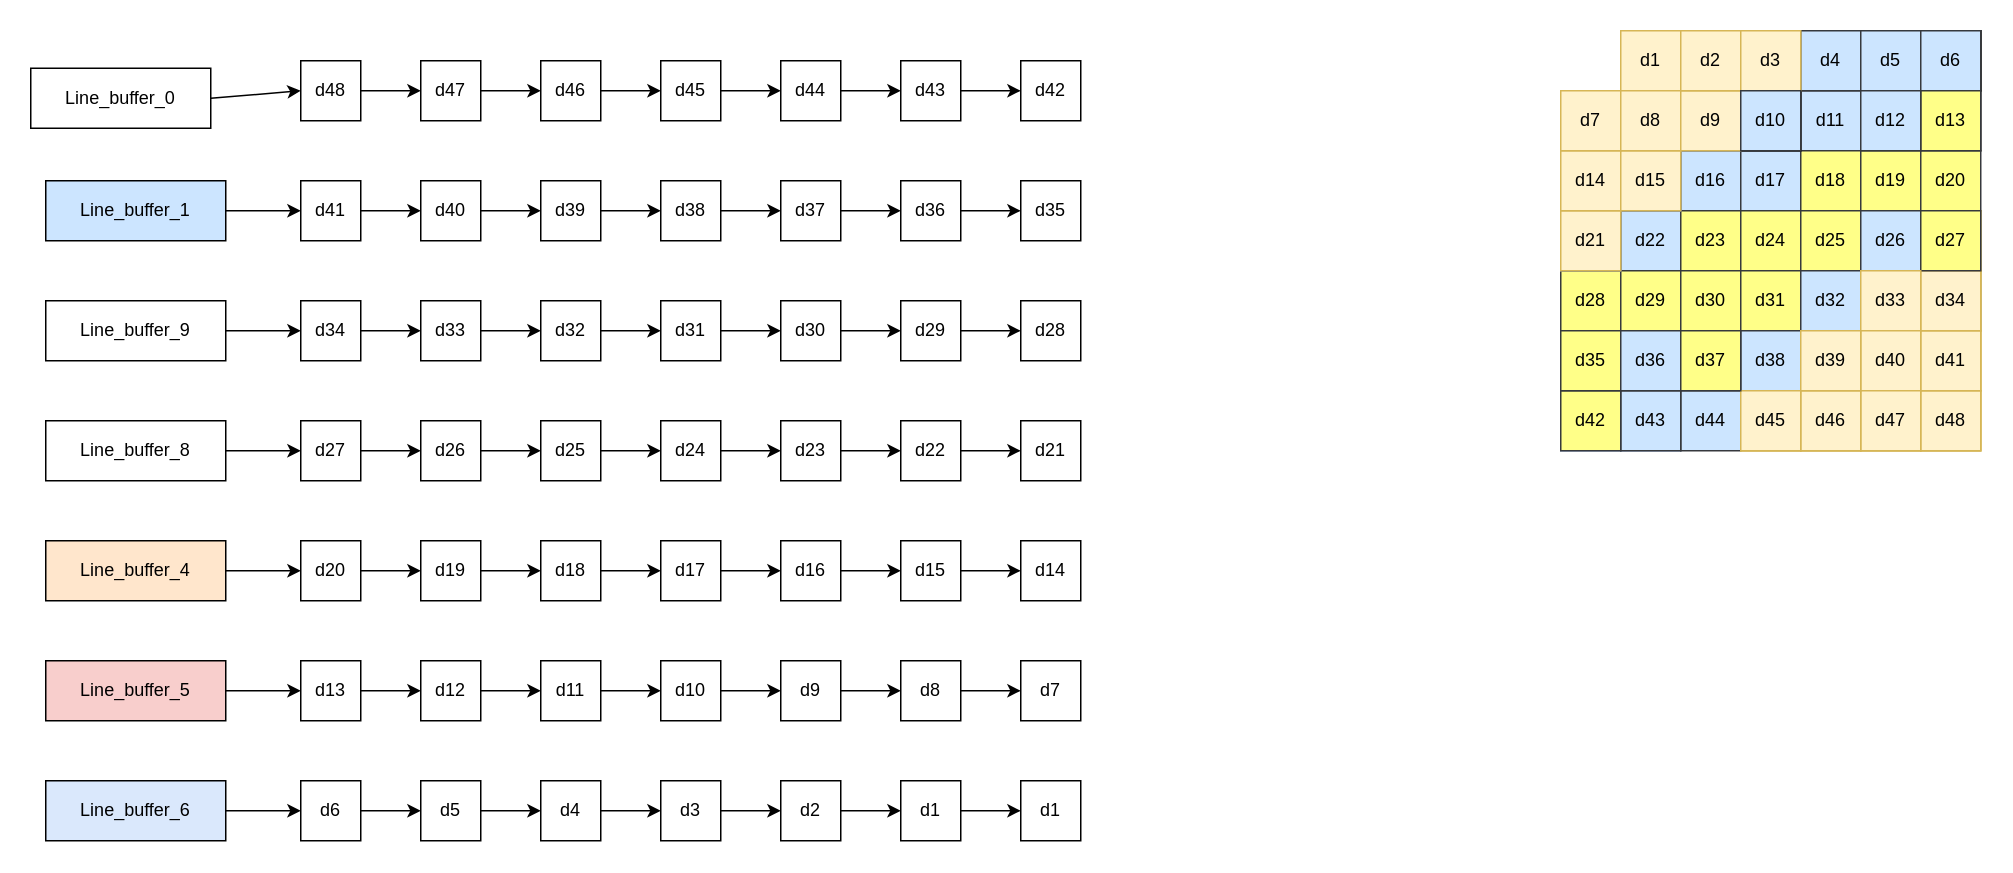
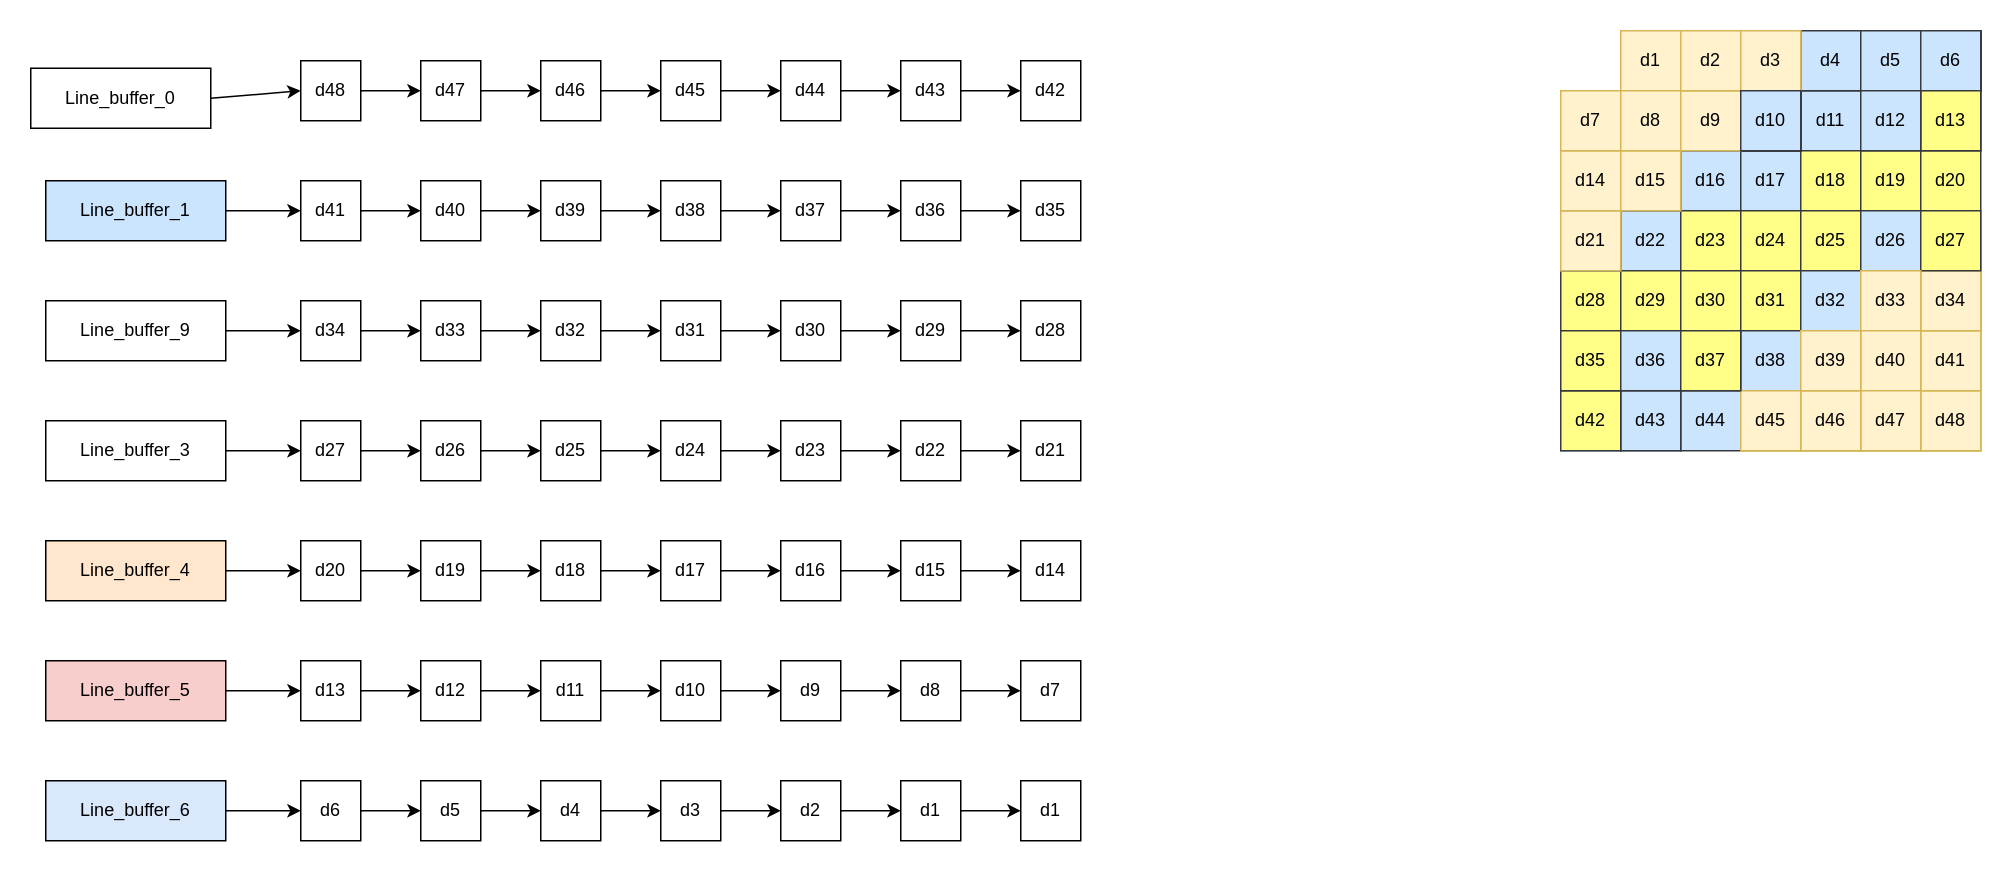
(136, 451) -> (136, 451)
